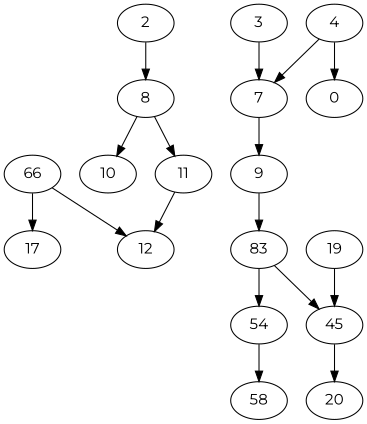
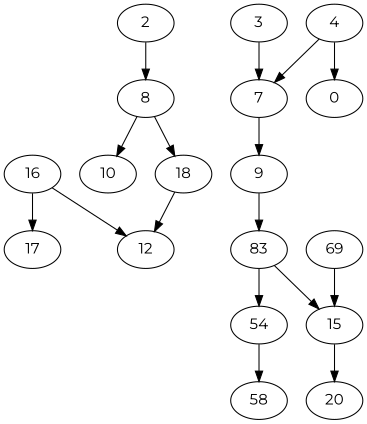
(33, 174) -> (33, 174)
(184, 174) -> (184, 174)
(335, 250) -> (335, 250)
(335, 325) -> (335, 325)
